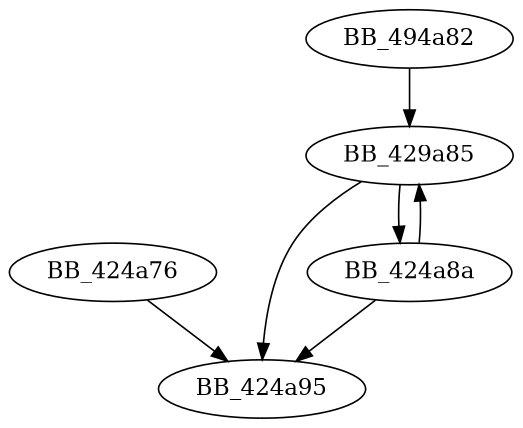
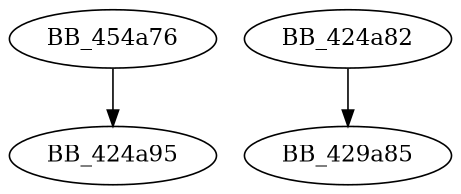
(410, 39) -> (348, 39)
(290, 248) -> none
(113, 272) -> (113, 39)
(410, 272) -> none
